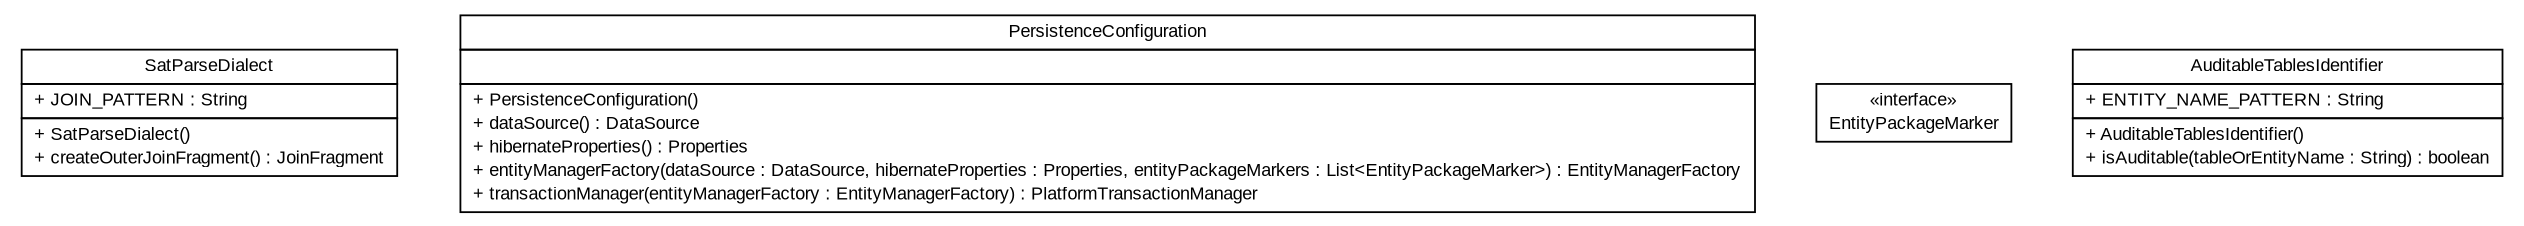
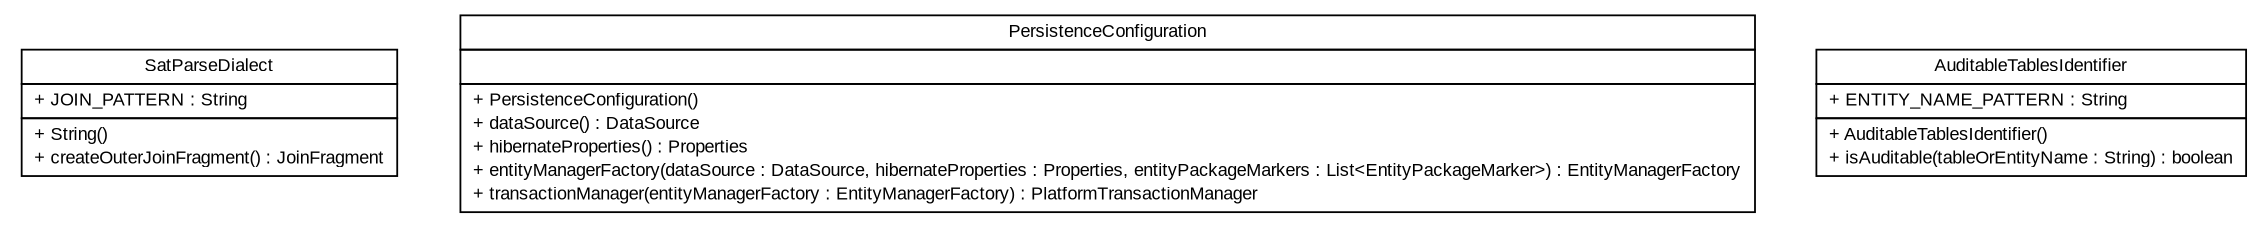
(1914, 113) -> none
(113, 135) -> (71, 135)
